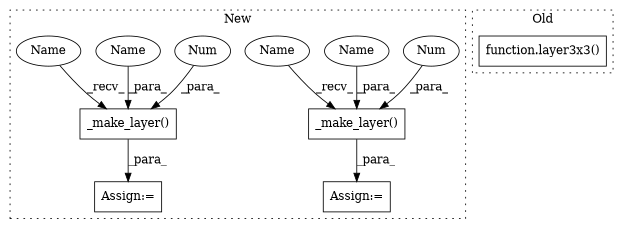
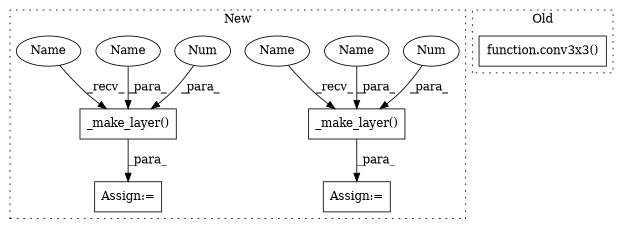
(543, 51) -> (543, 51)
